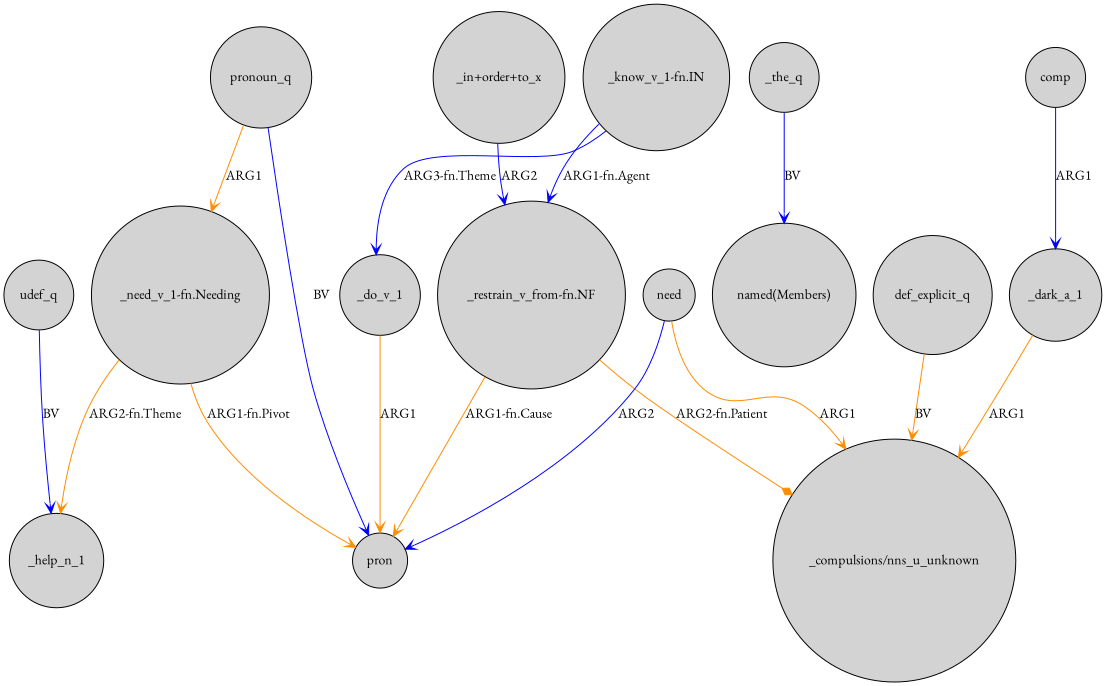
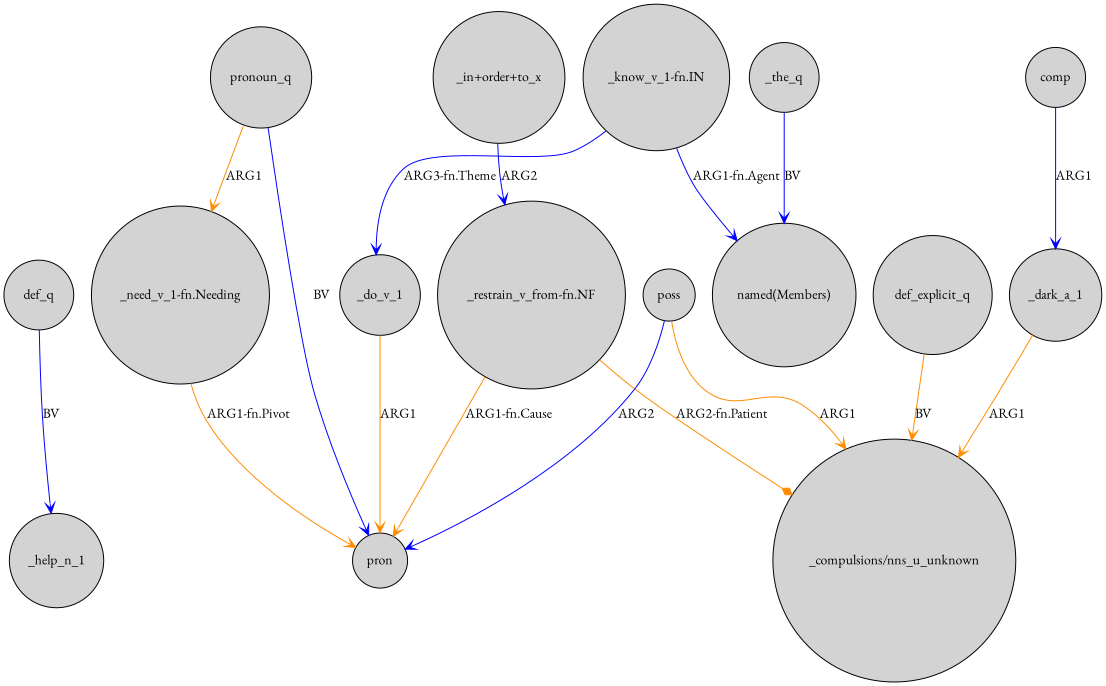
(569, 159) -> (699, 193)
(39, 295) -> (39, 295)
(669, 295) -> (669, 295)
(80, 427) -> none
